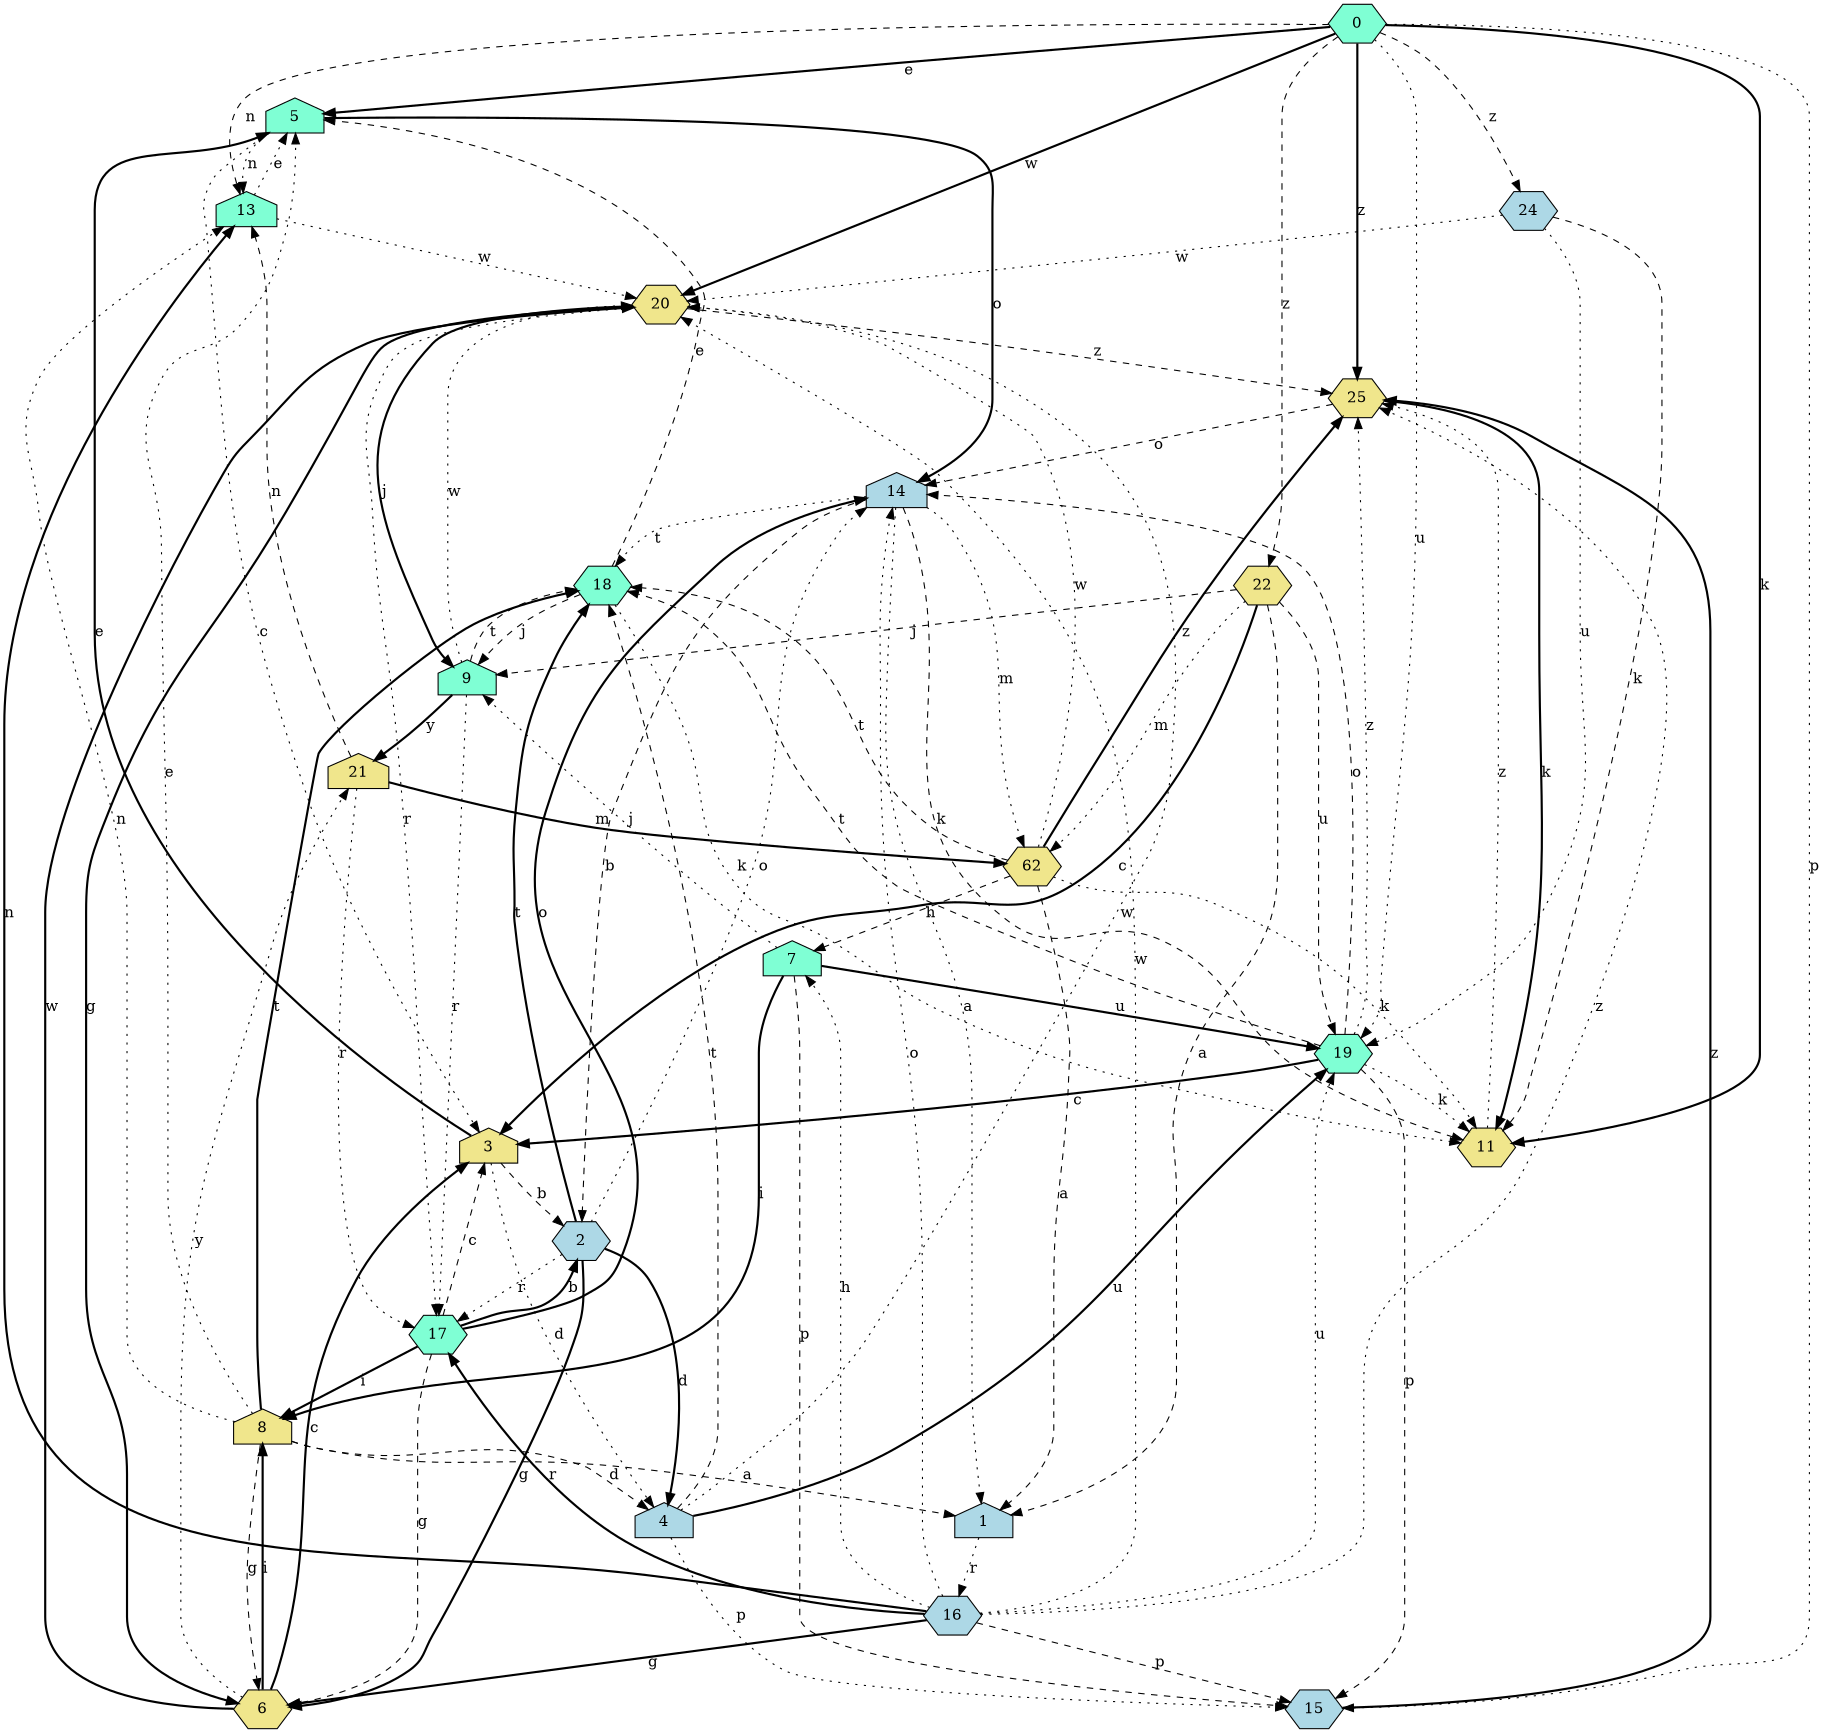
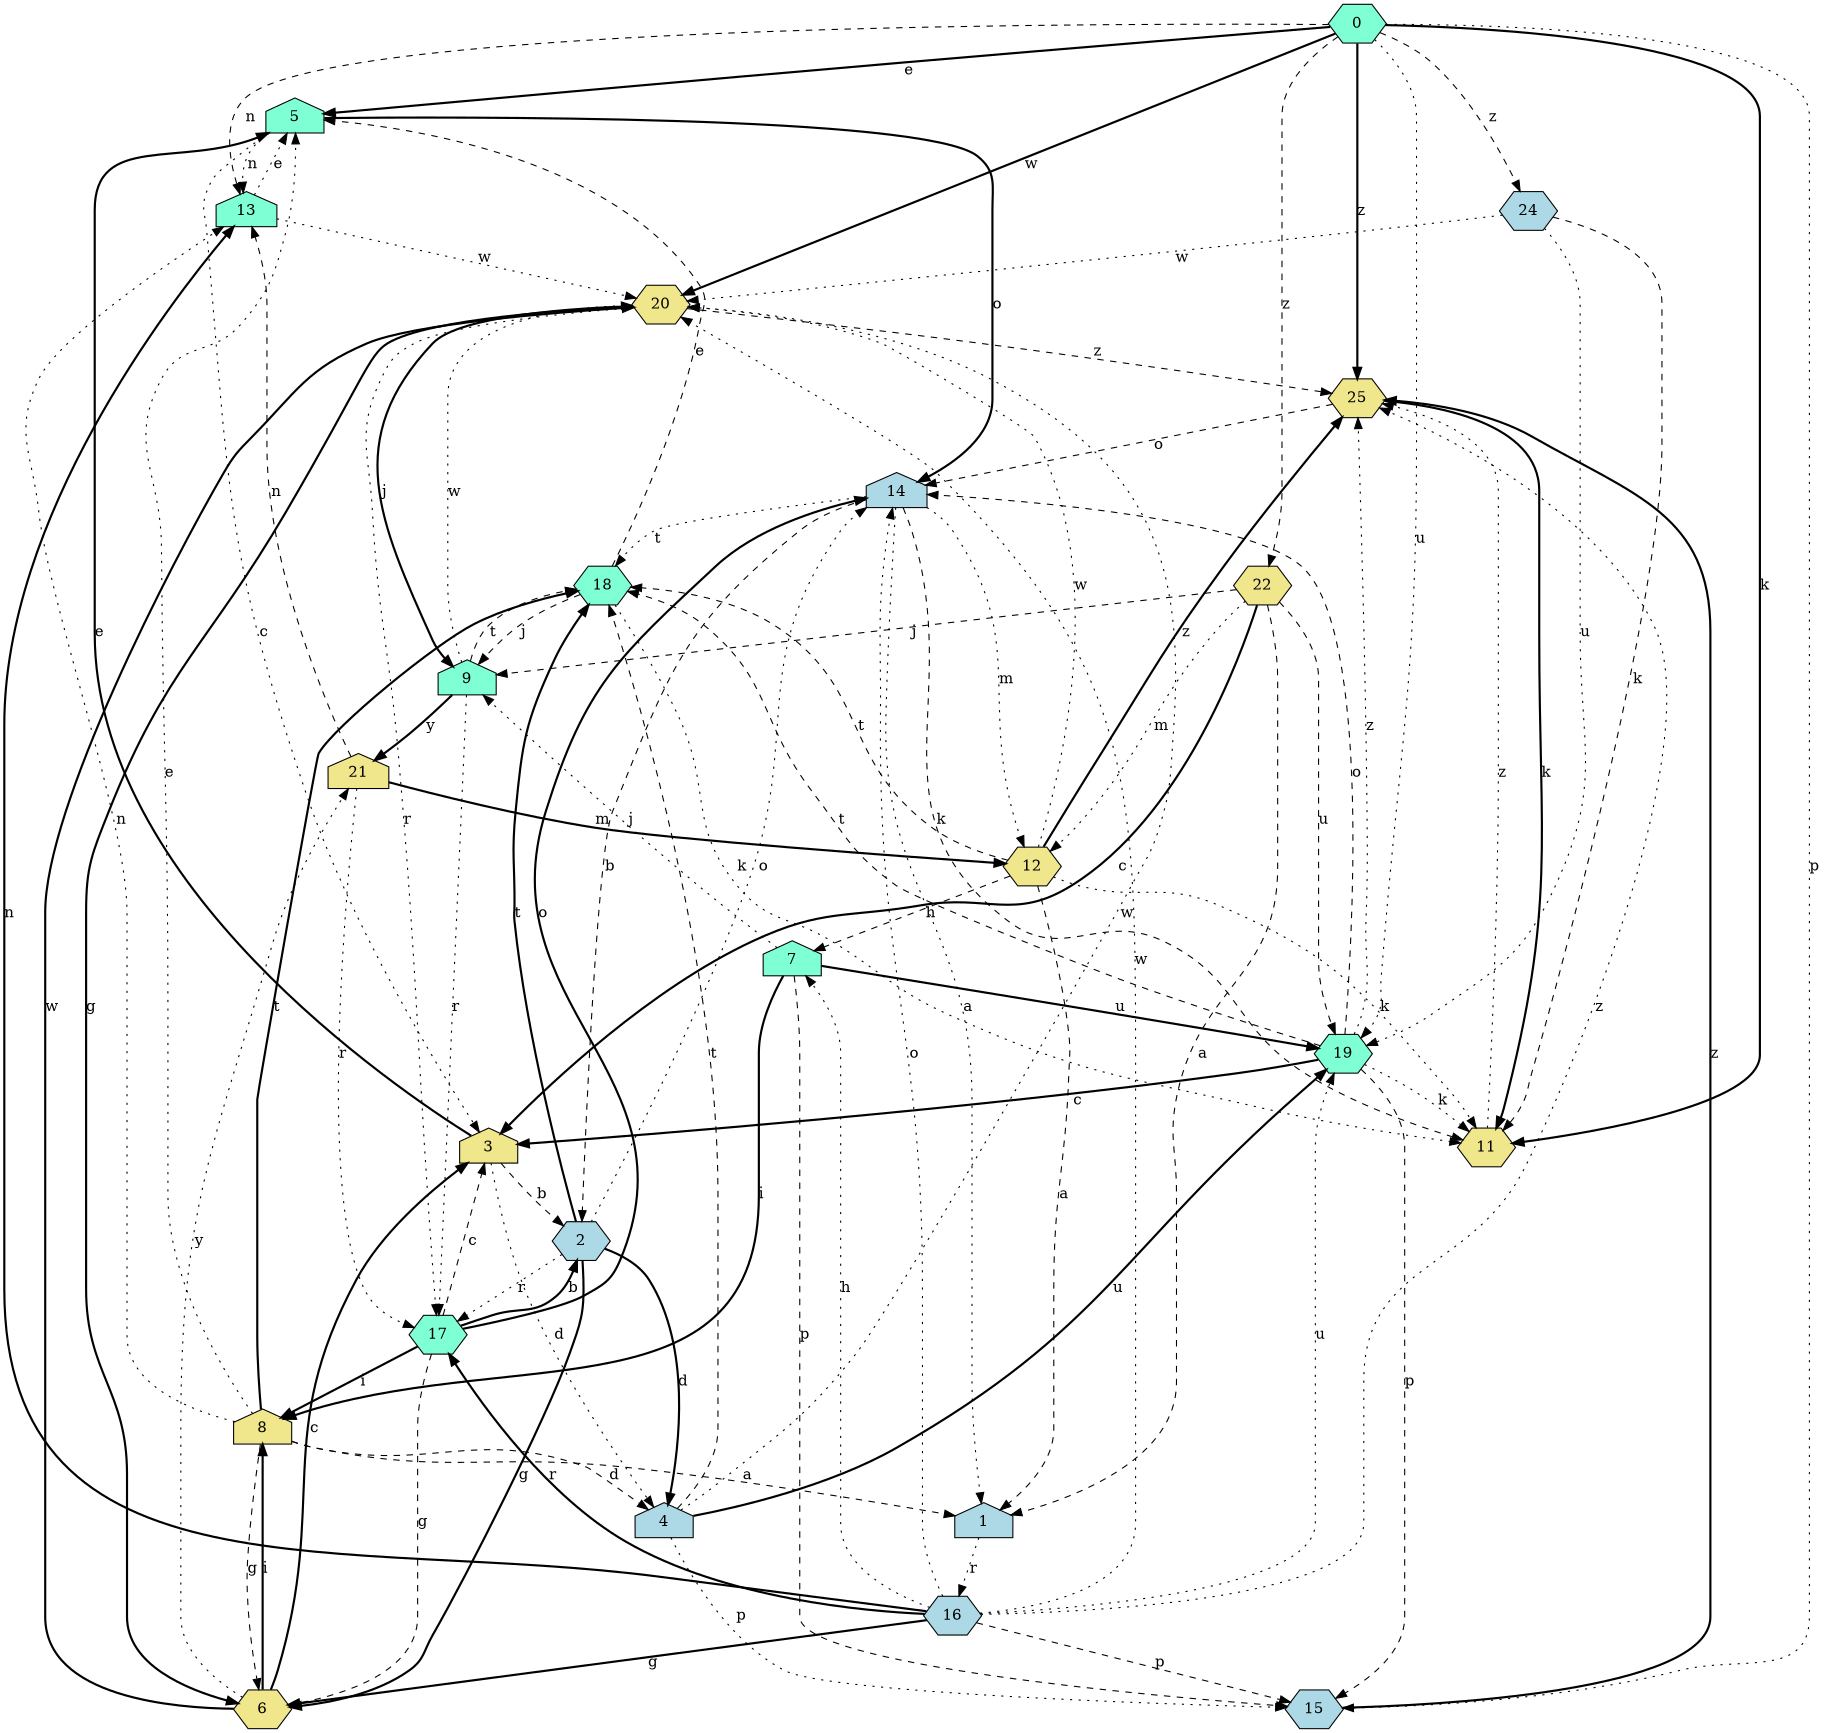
(1032, 866) -> (1032, 866)
